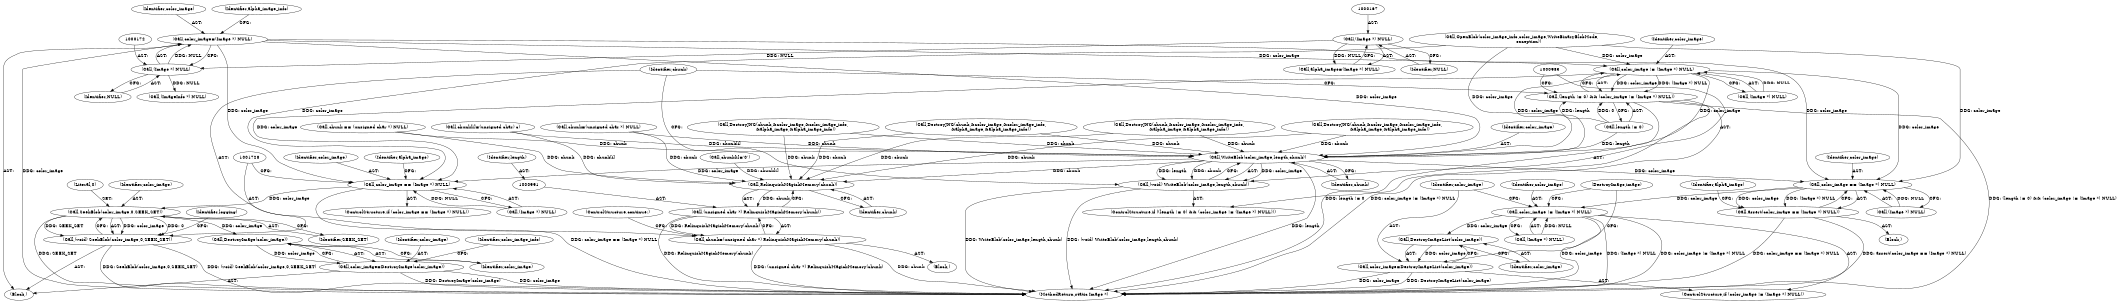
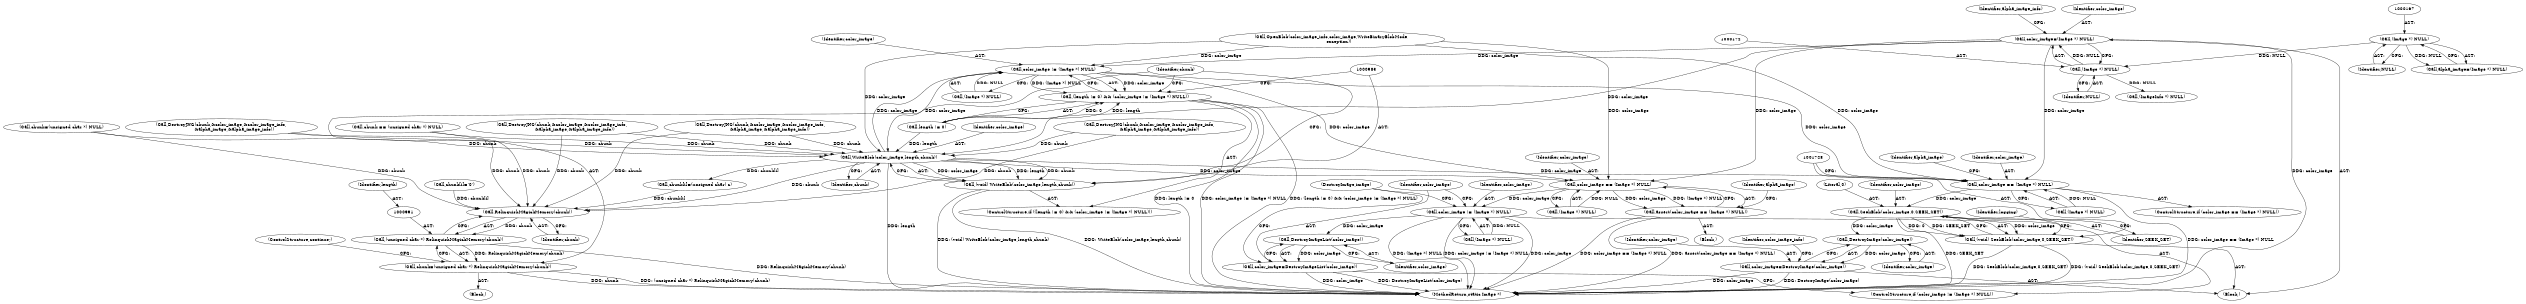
(833, 149) -> (769, 165)
(108, 199) -> (1875, 199)
(1605, 281) -> (1770, 281)
